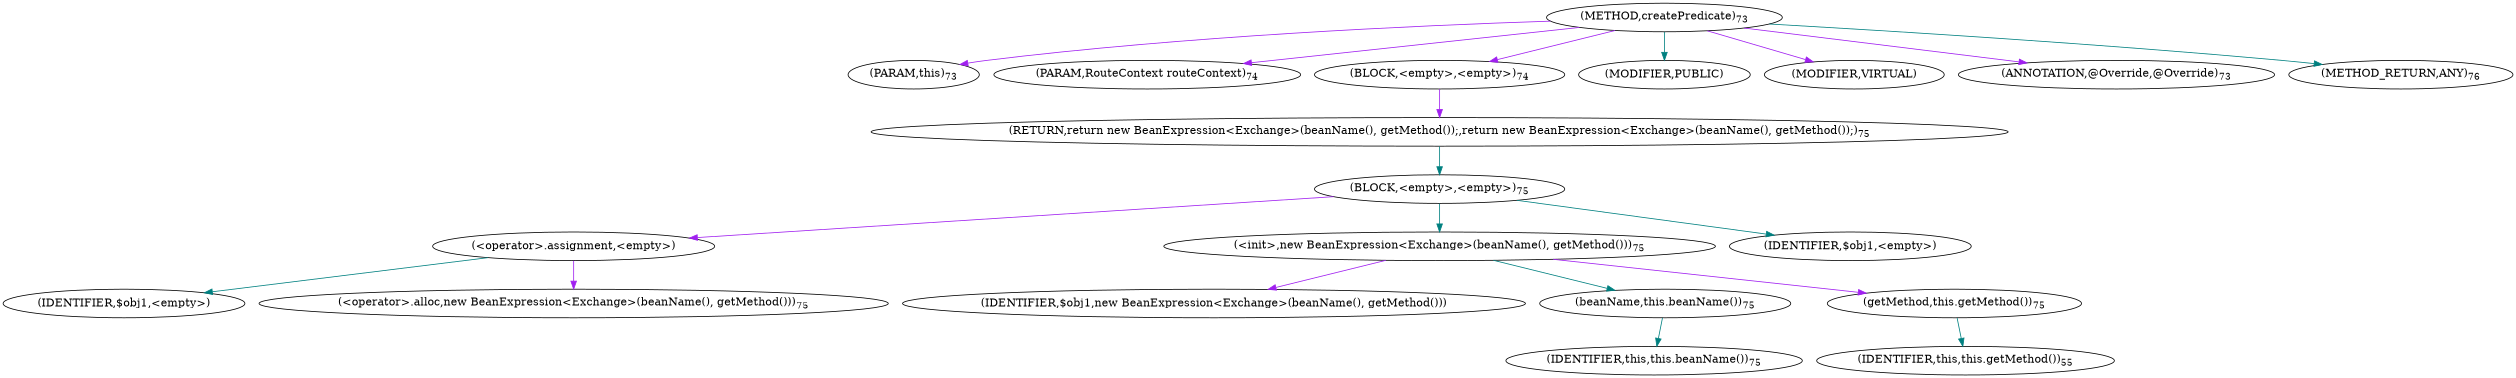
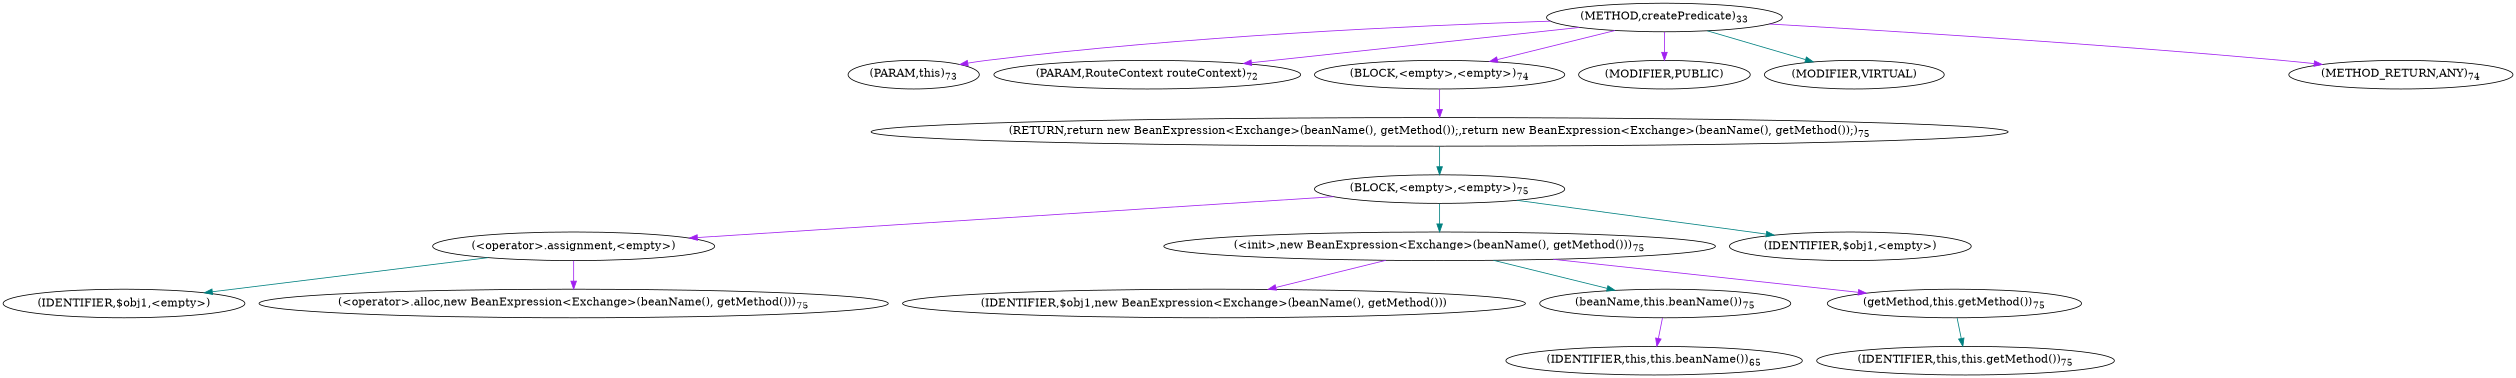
(1742, 16) -> (1742, 16)
(2042, 41) -> (2042, 41)
(1664, 42) -> (1664, 42)
(1756, 45) -> (1756, 45)
(1253, 73) -> (1253, 73)
(2474, 73) -> (2474, 73)
(2116, 75) -> none
(1660, 328) -> (1660, 328)
(1755, 359) -> (1755, 359)
(2067, 359) -> (2067, 359)
